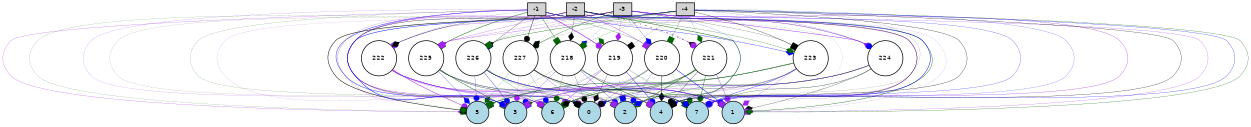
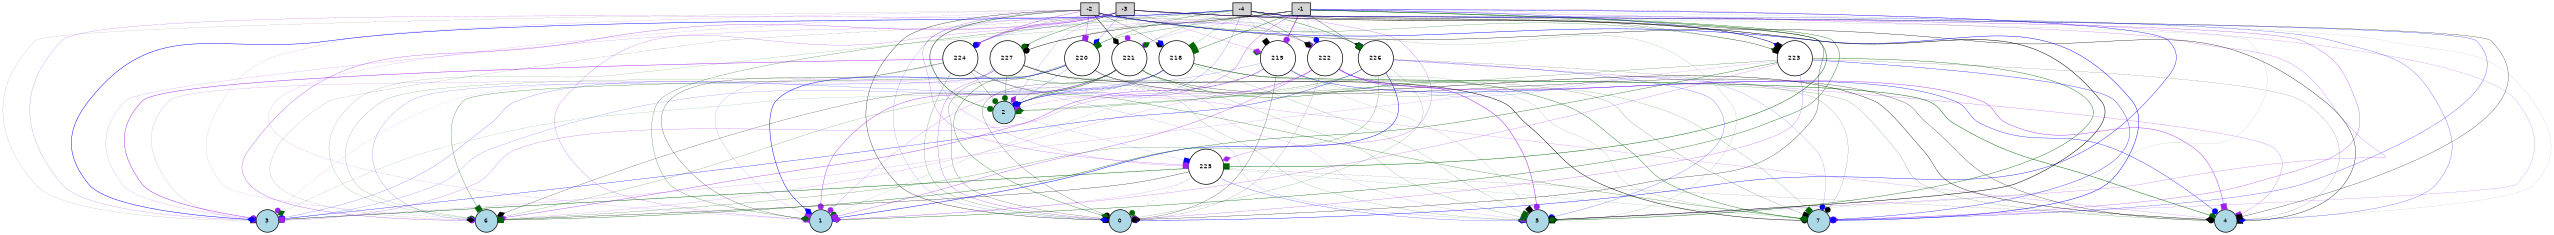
(638, 23) -> (1104, 27)
(506, 89) -> (1155, 199)
(524, 89) -> (1090, 136)
